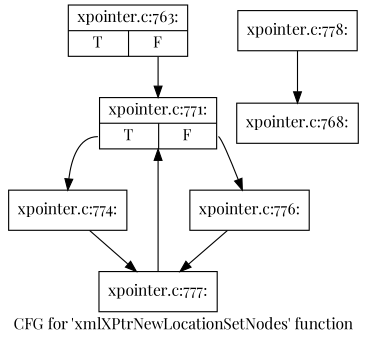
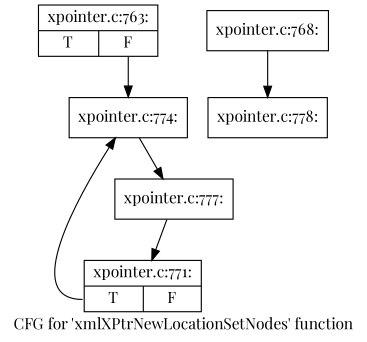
(158, 71) -> (128, 71)
(298, 71) -> (268, 68)
(250, 210) -> none
